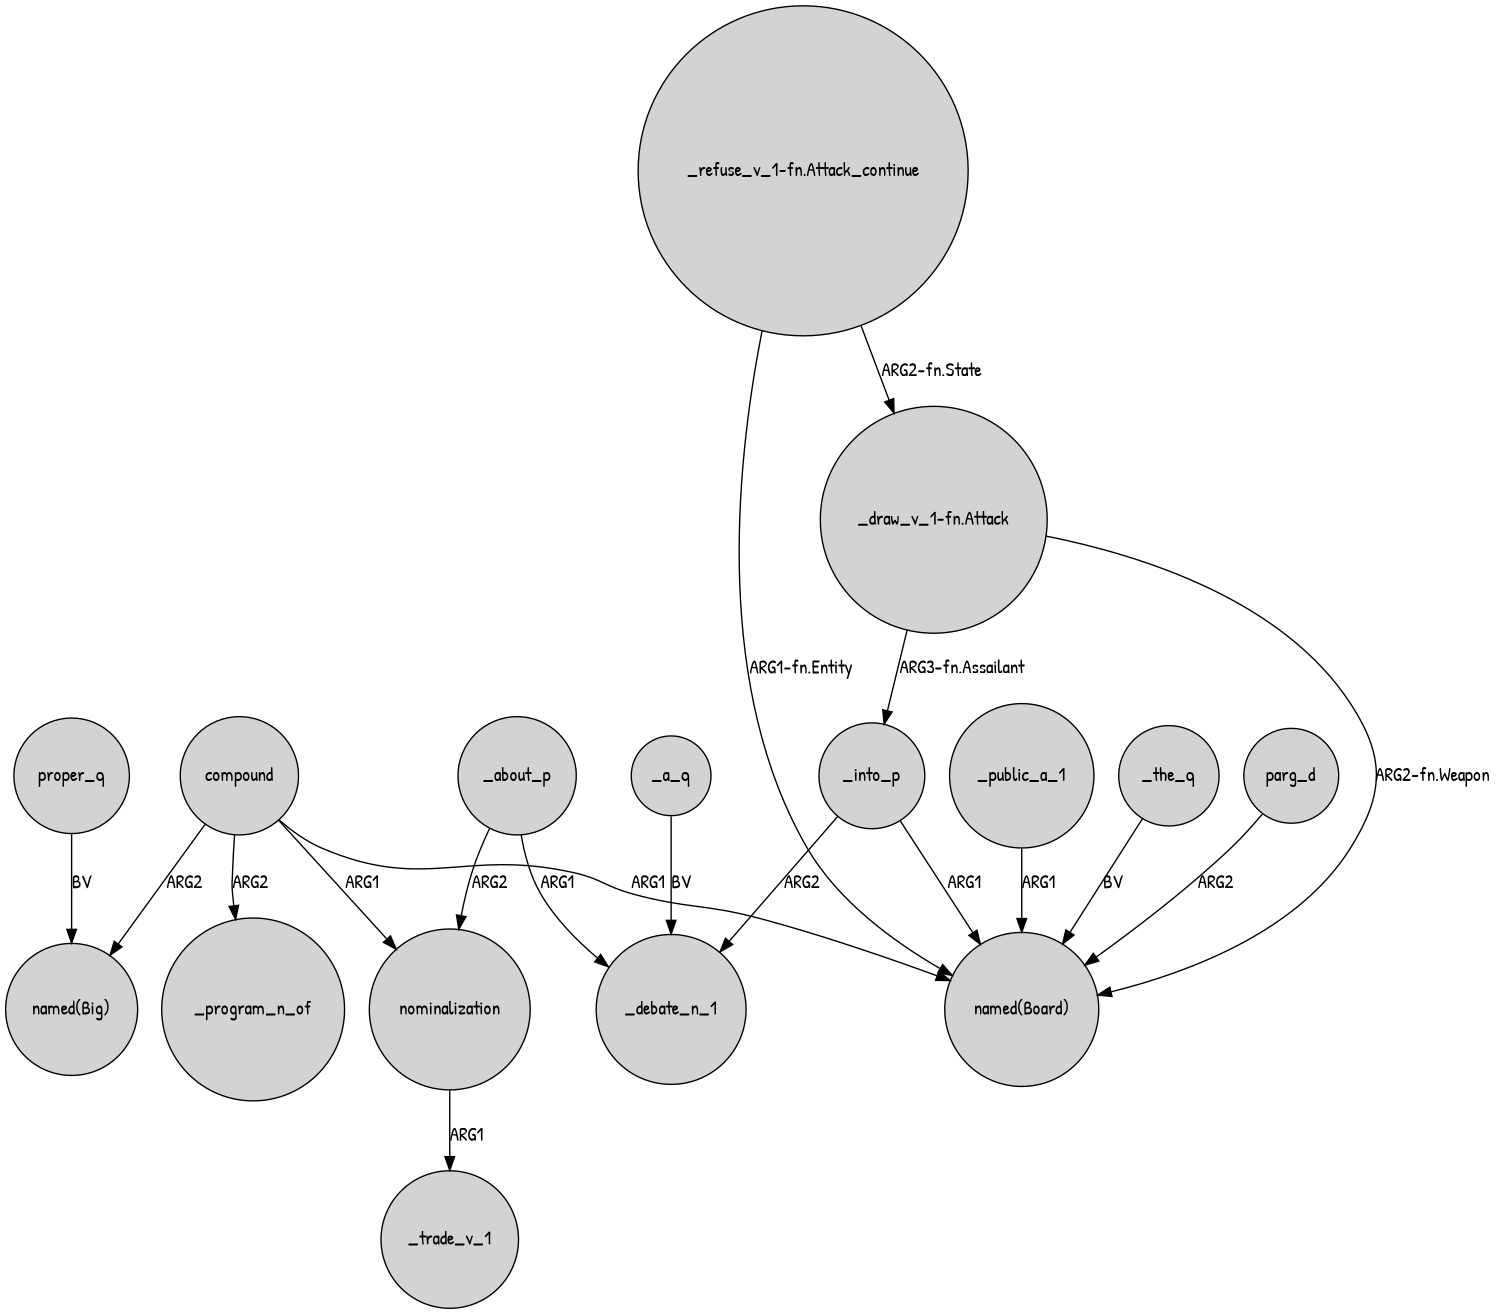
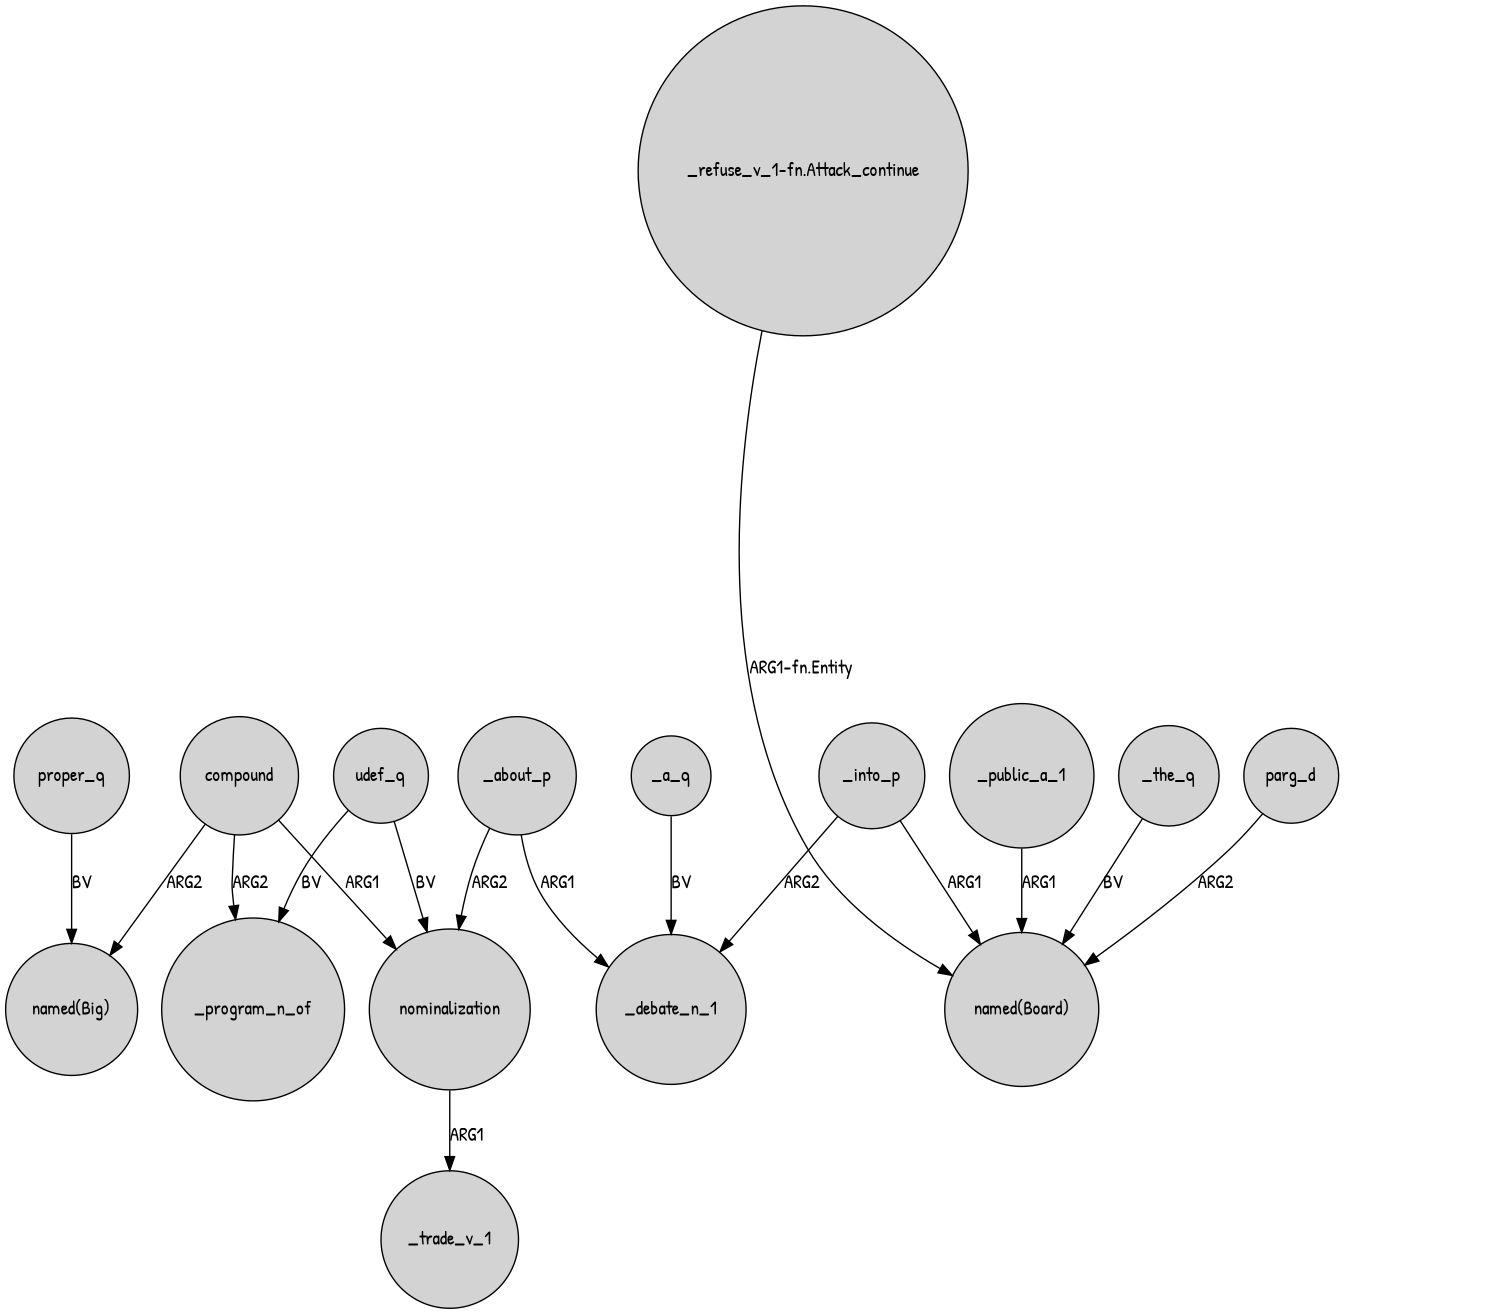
(934, 520) -> none
none -> (381, 776)
(607, 885) -> none
